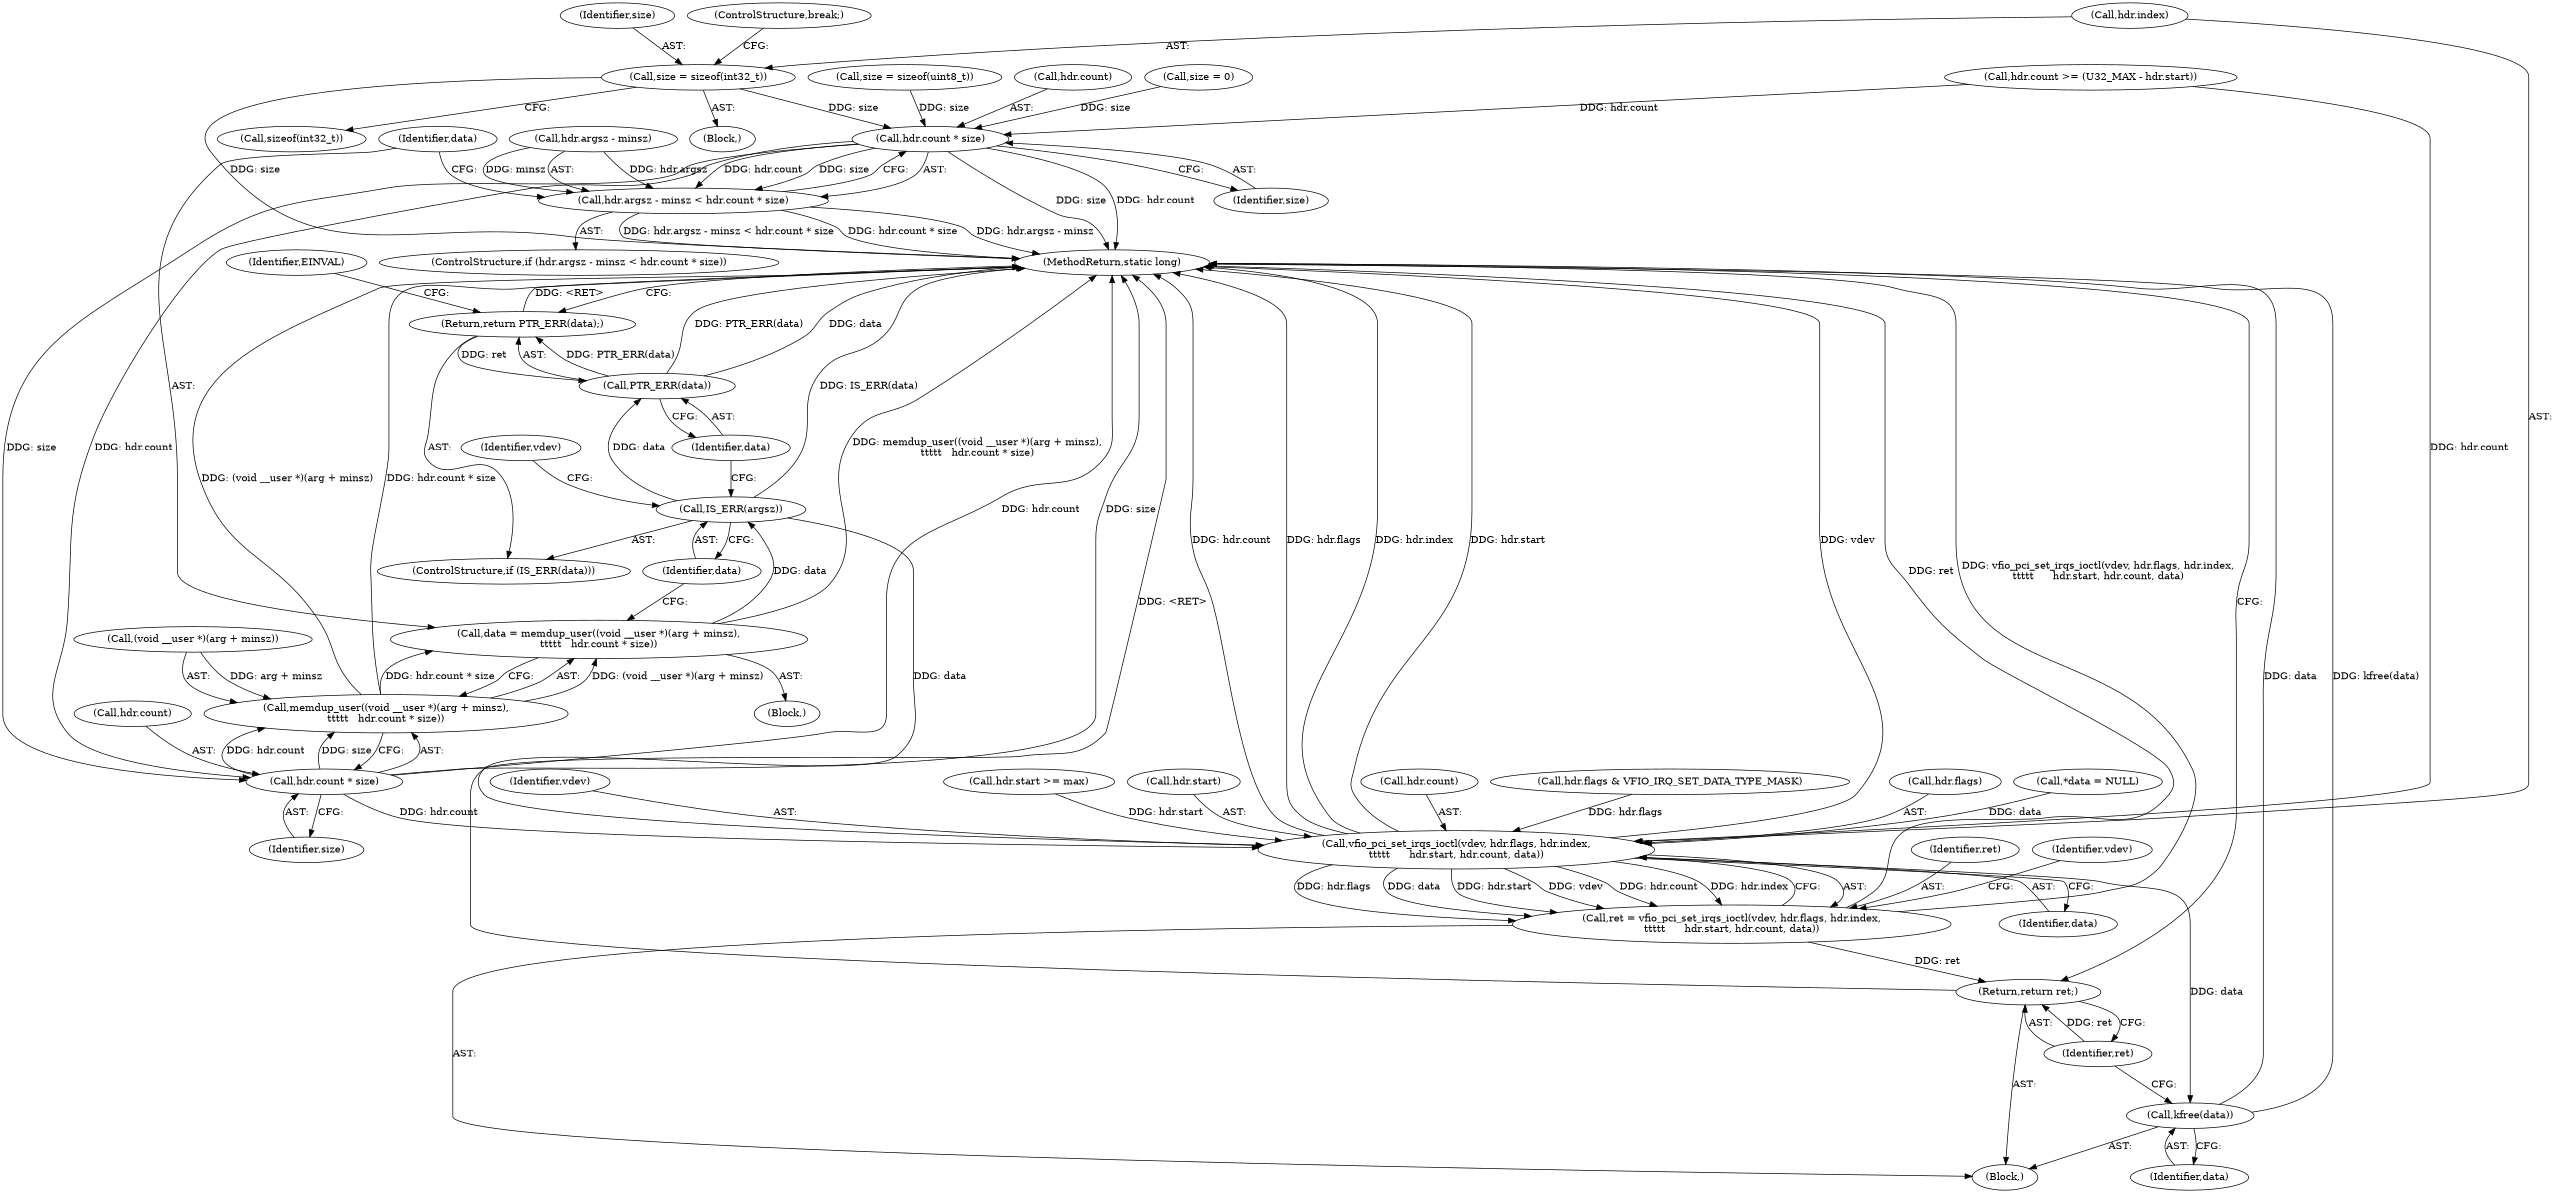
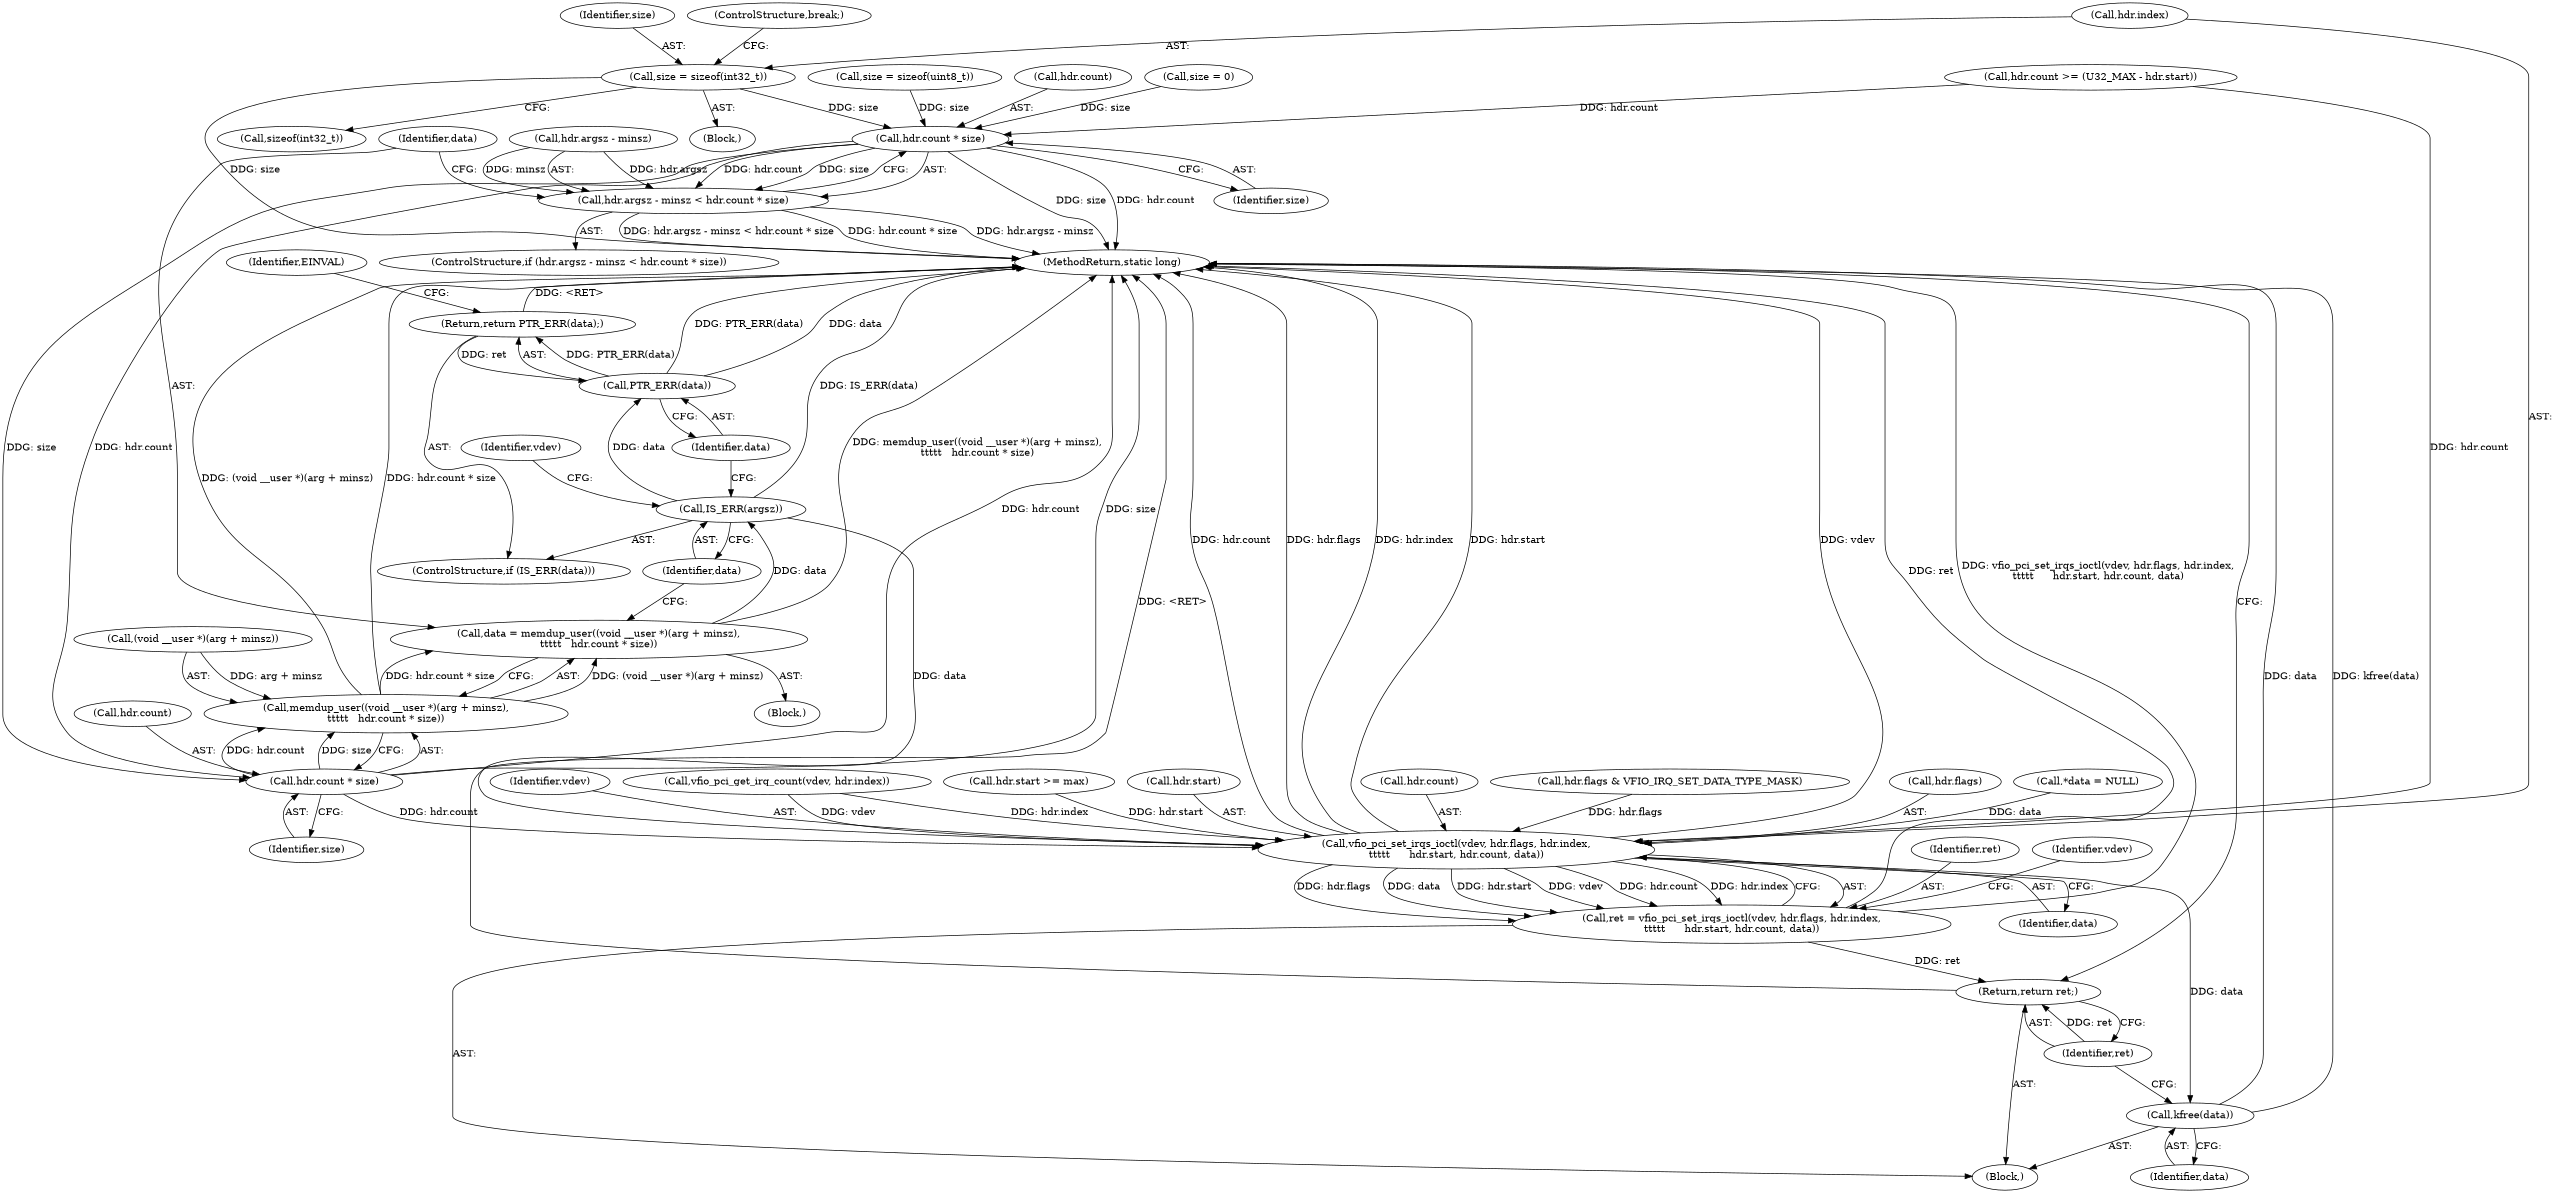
(790, 275) -> none
none -> (777, 782)
